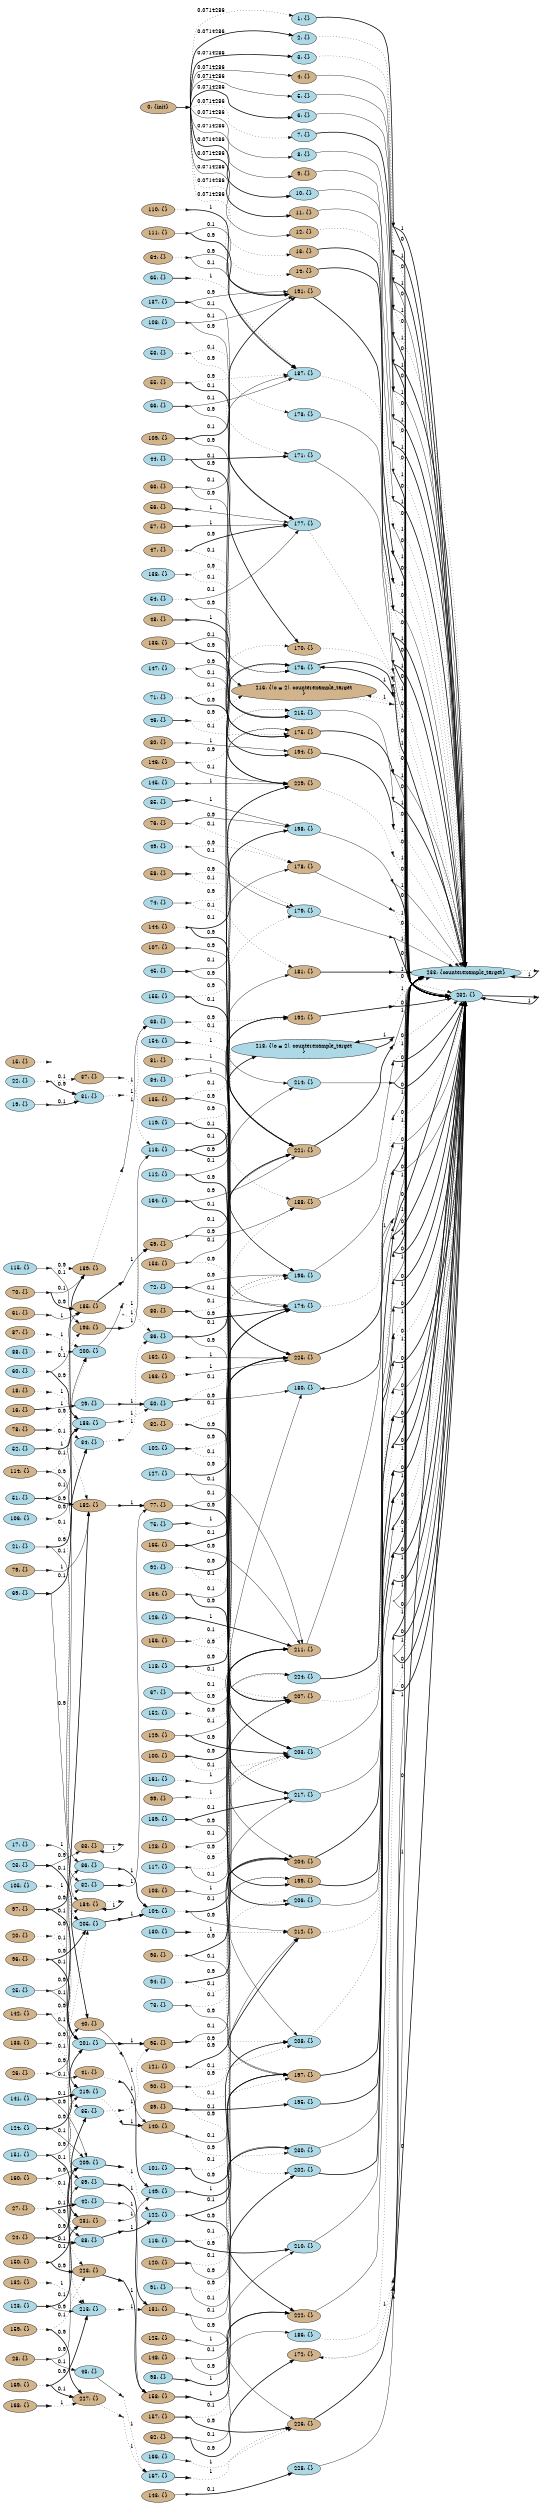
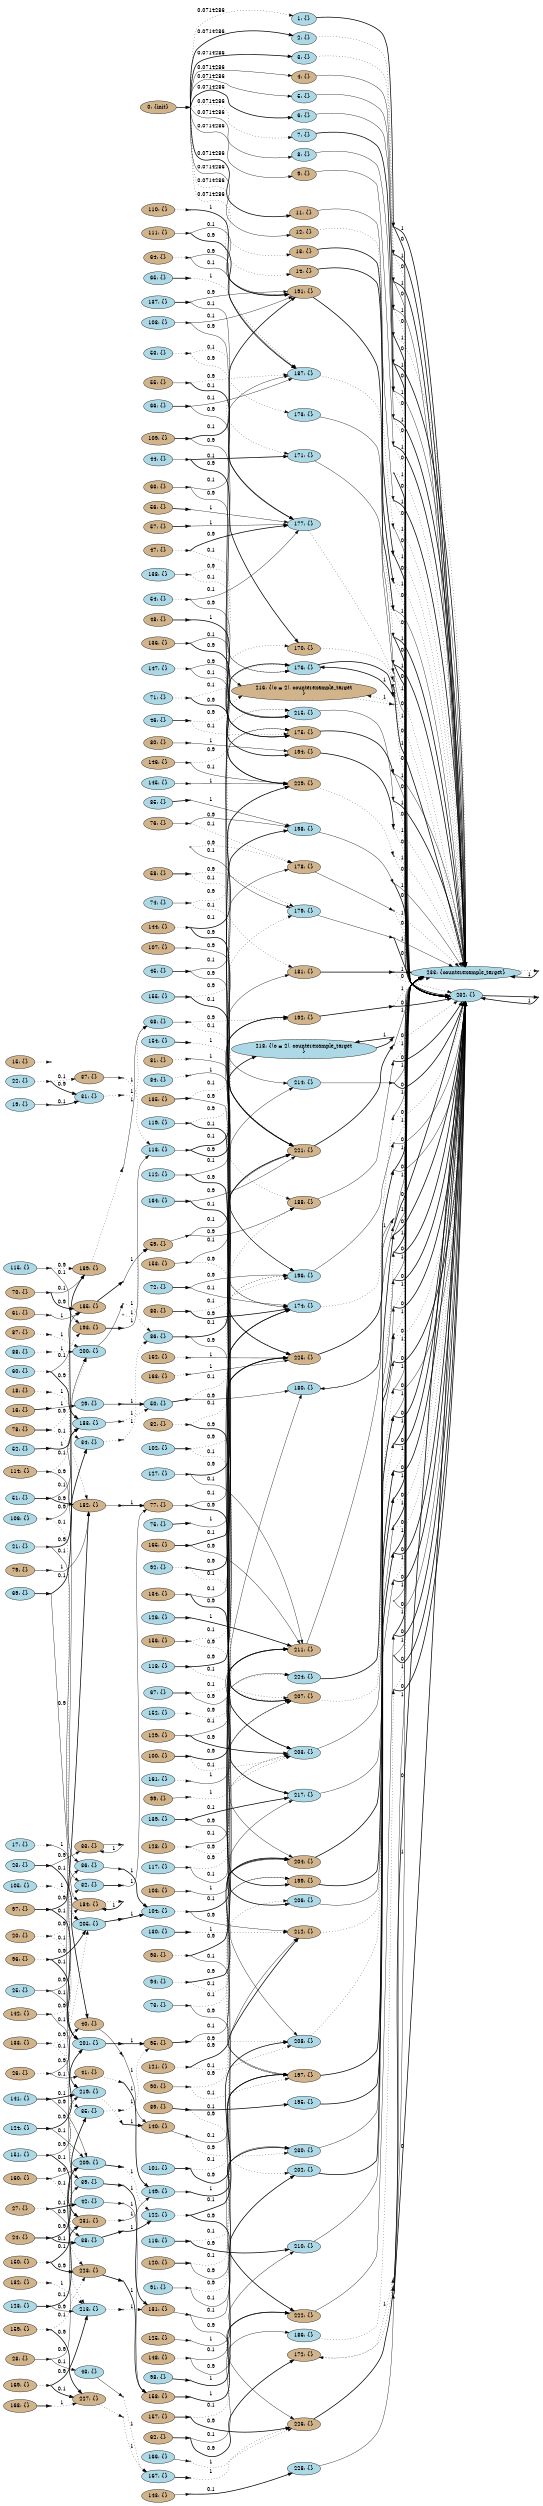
(304, 194) -> none
(158, 847) -> none
